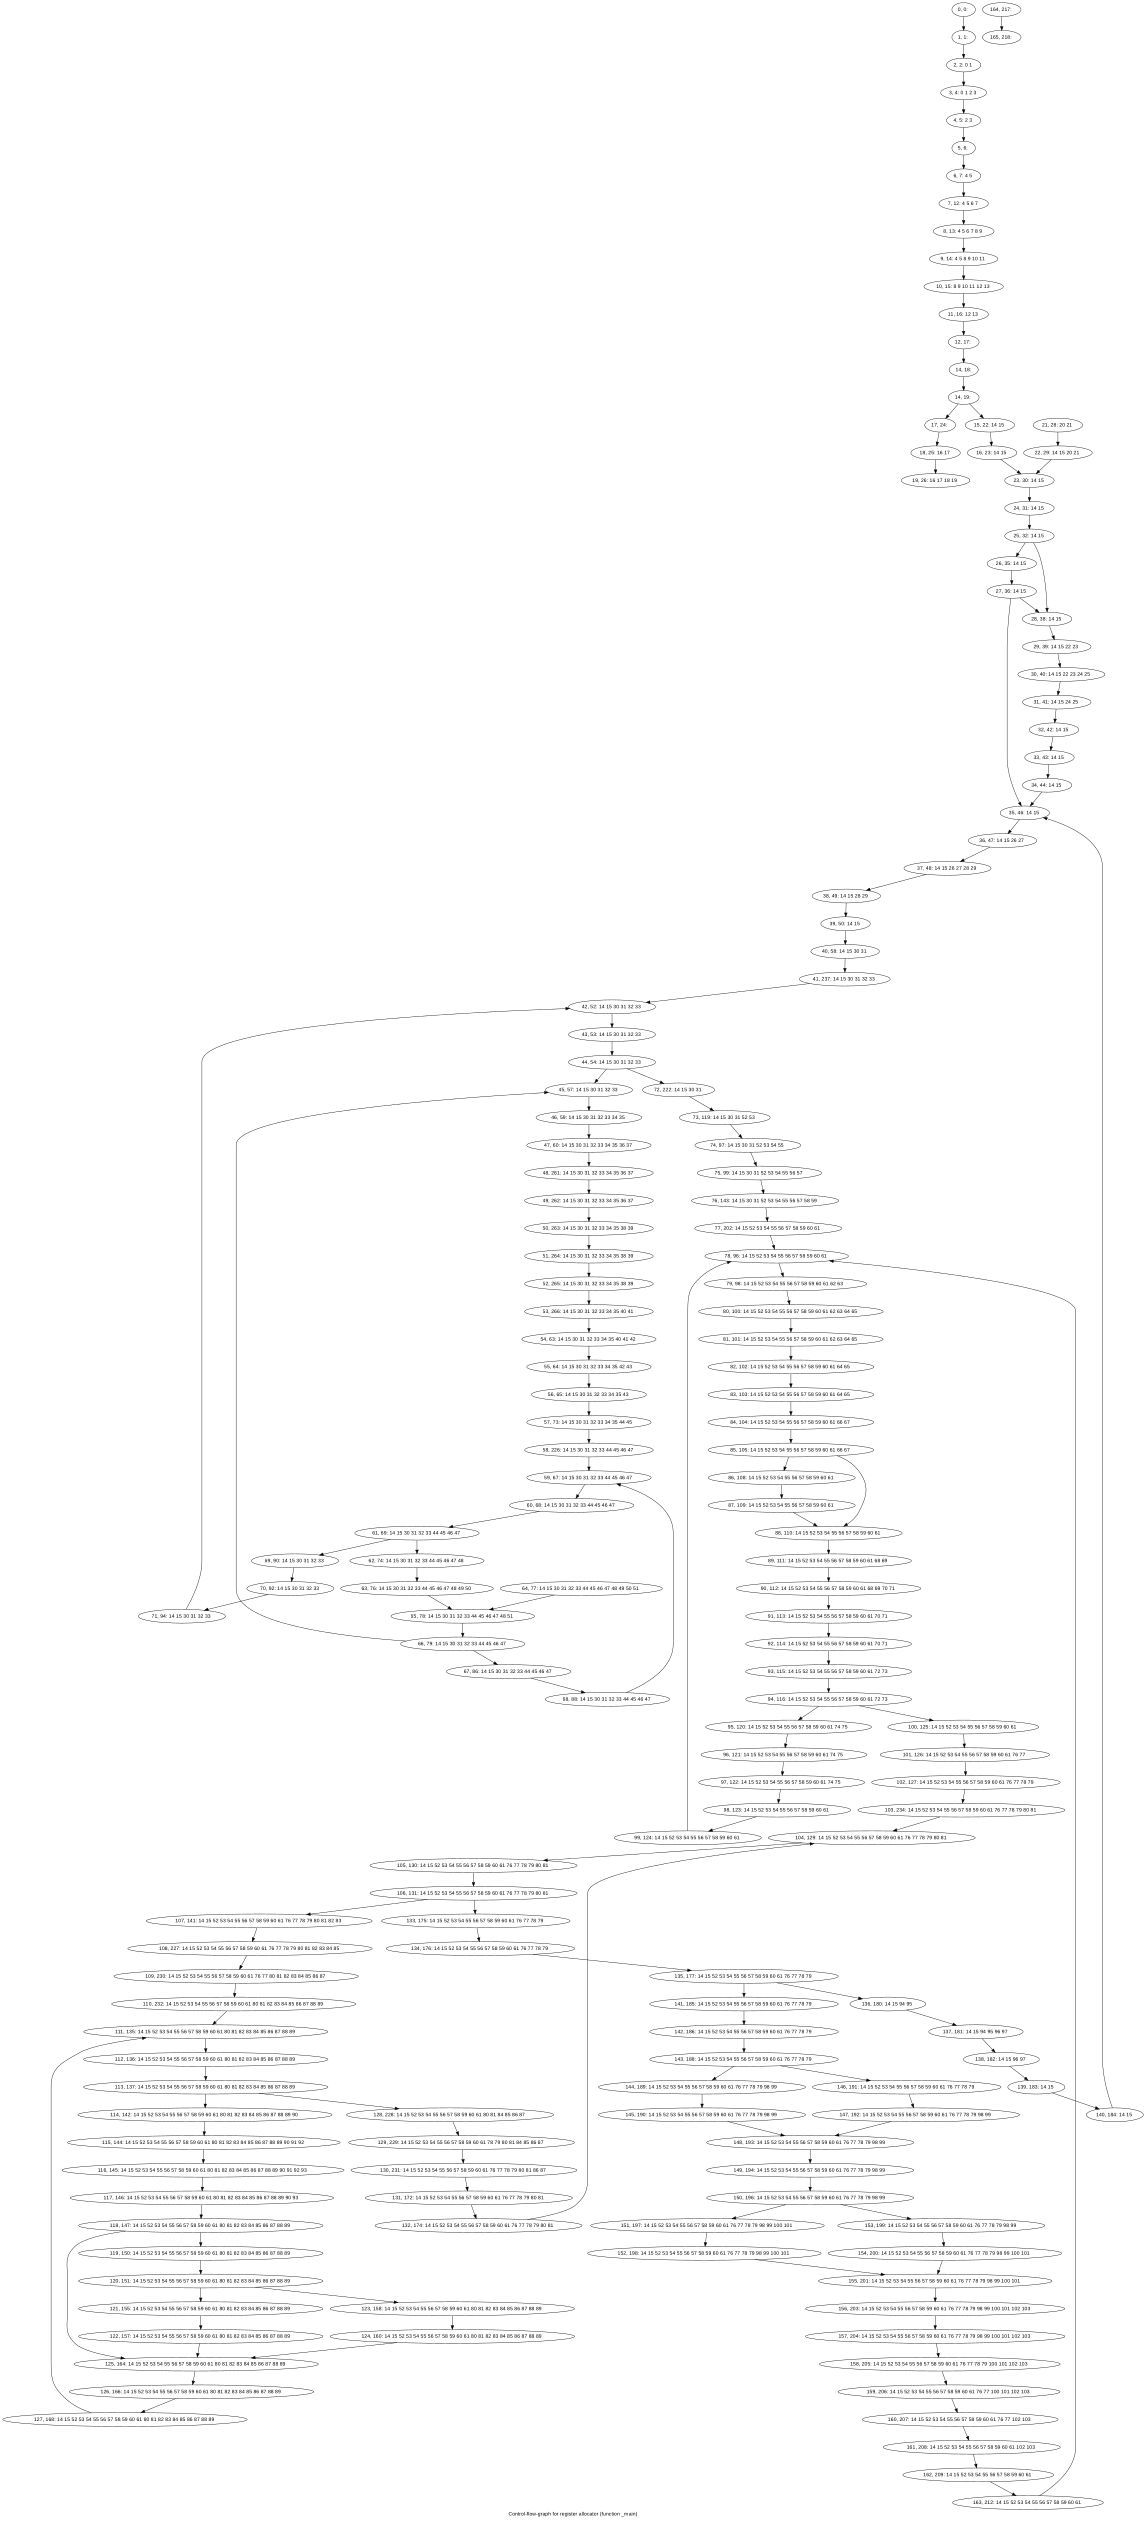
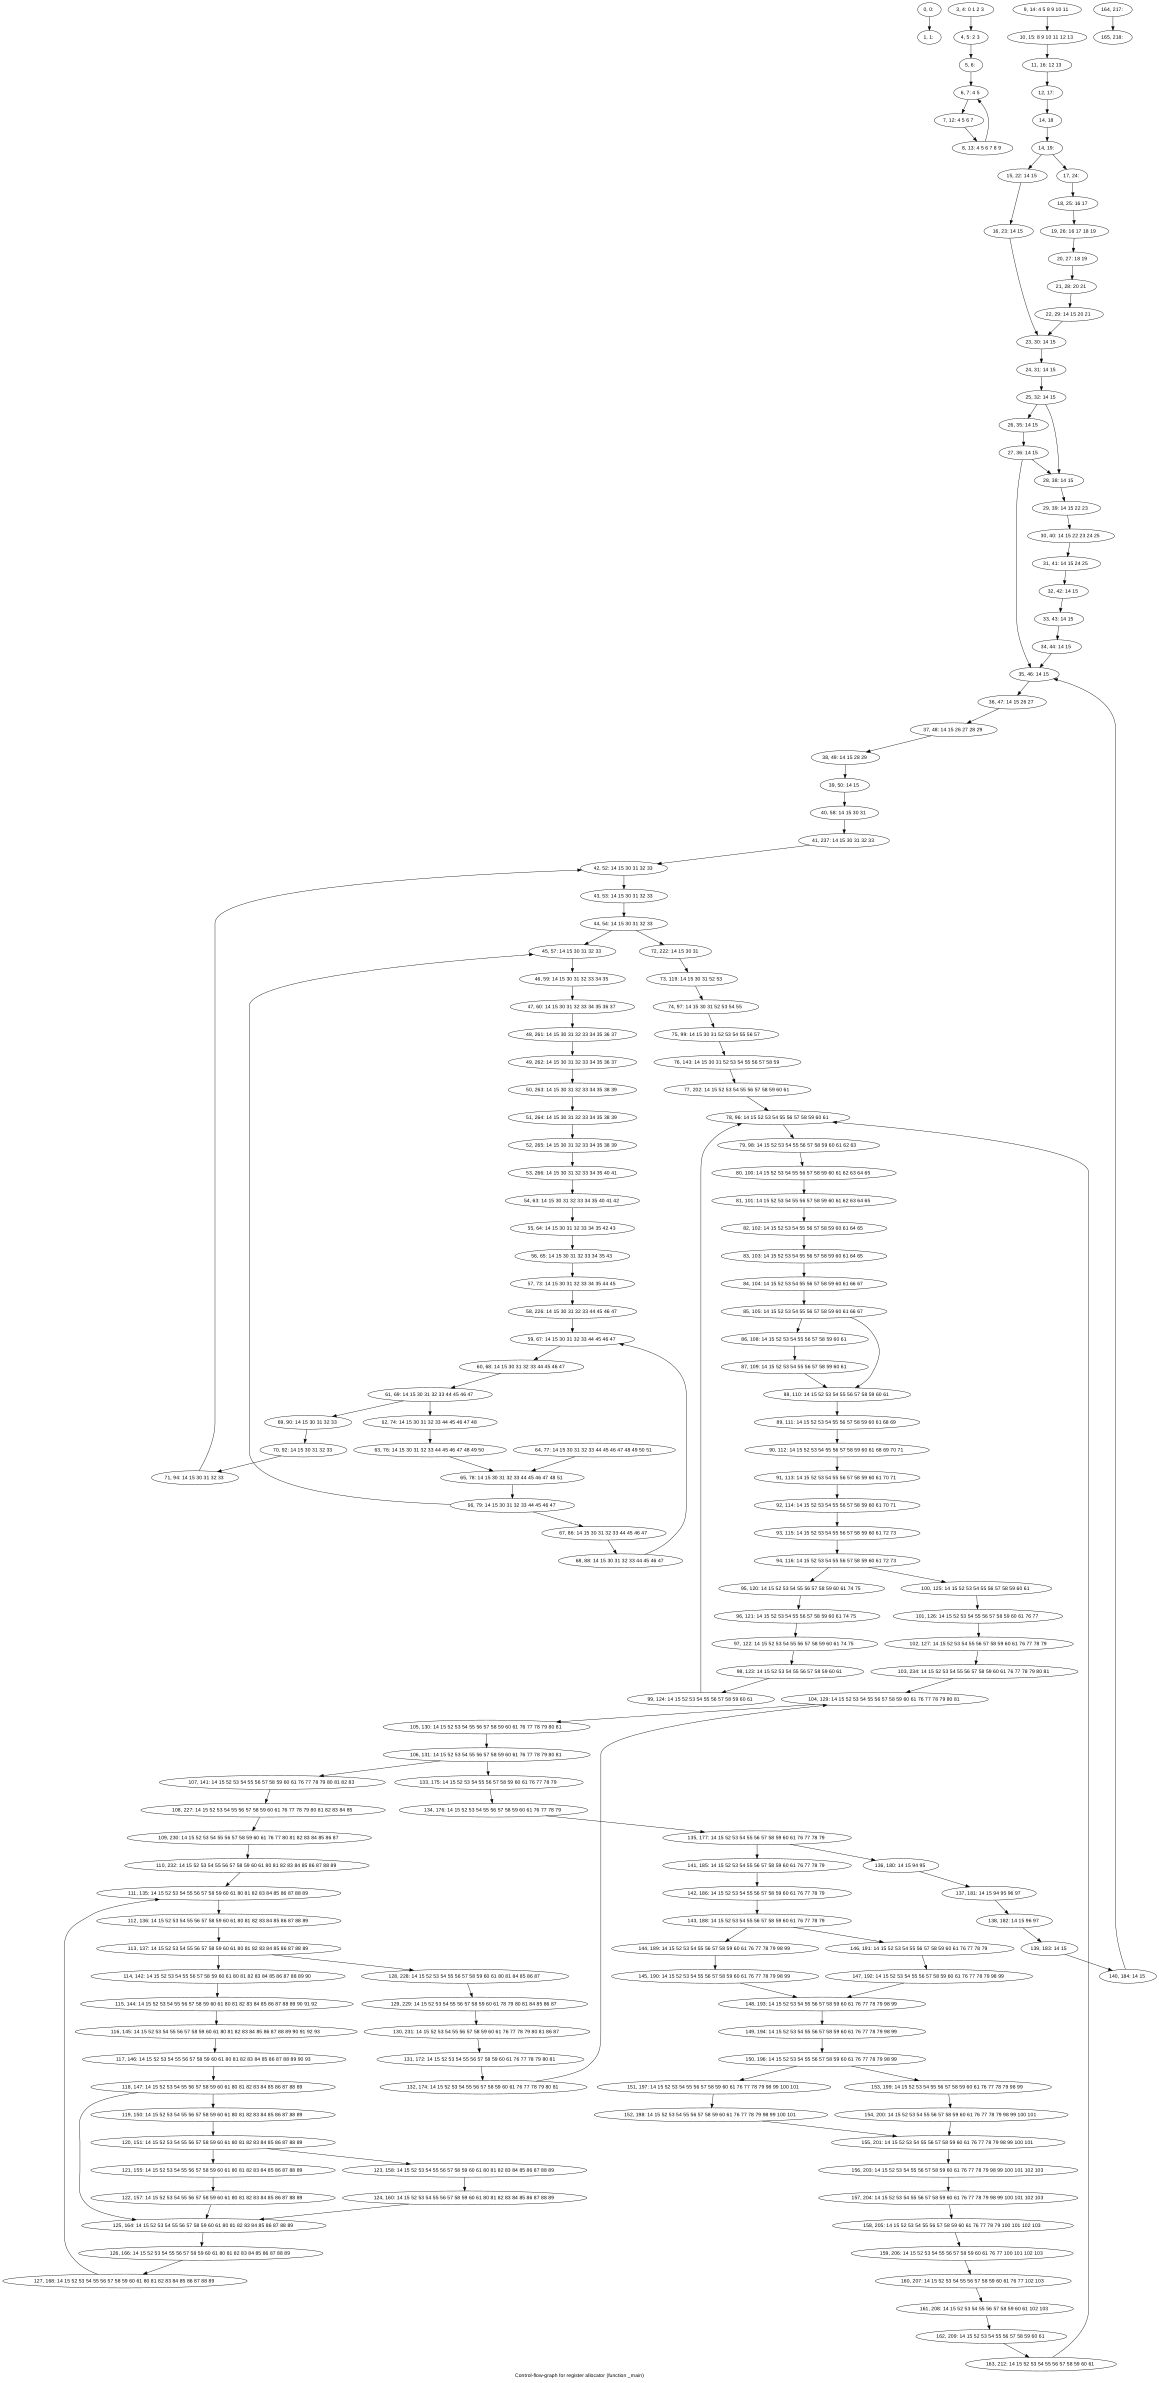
(964, 65) -> none
(964, 243) -> (989, 121)
none -> (1073, 259)
